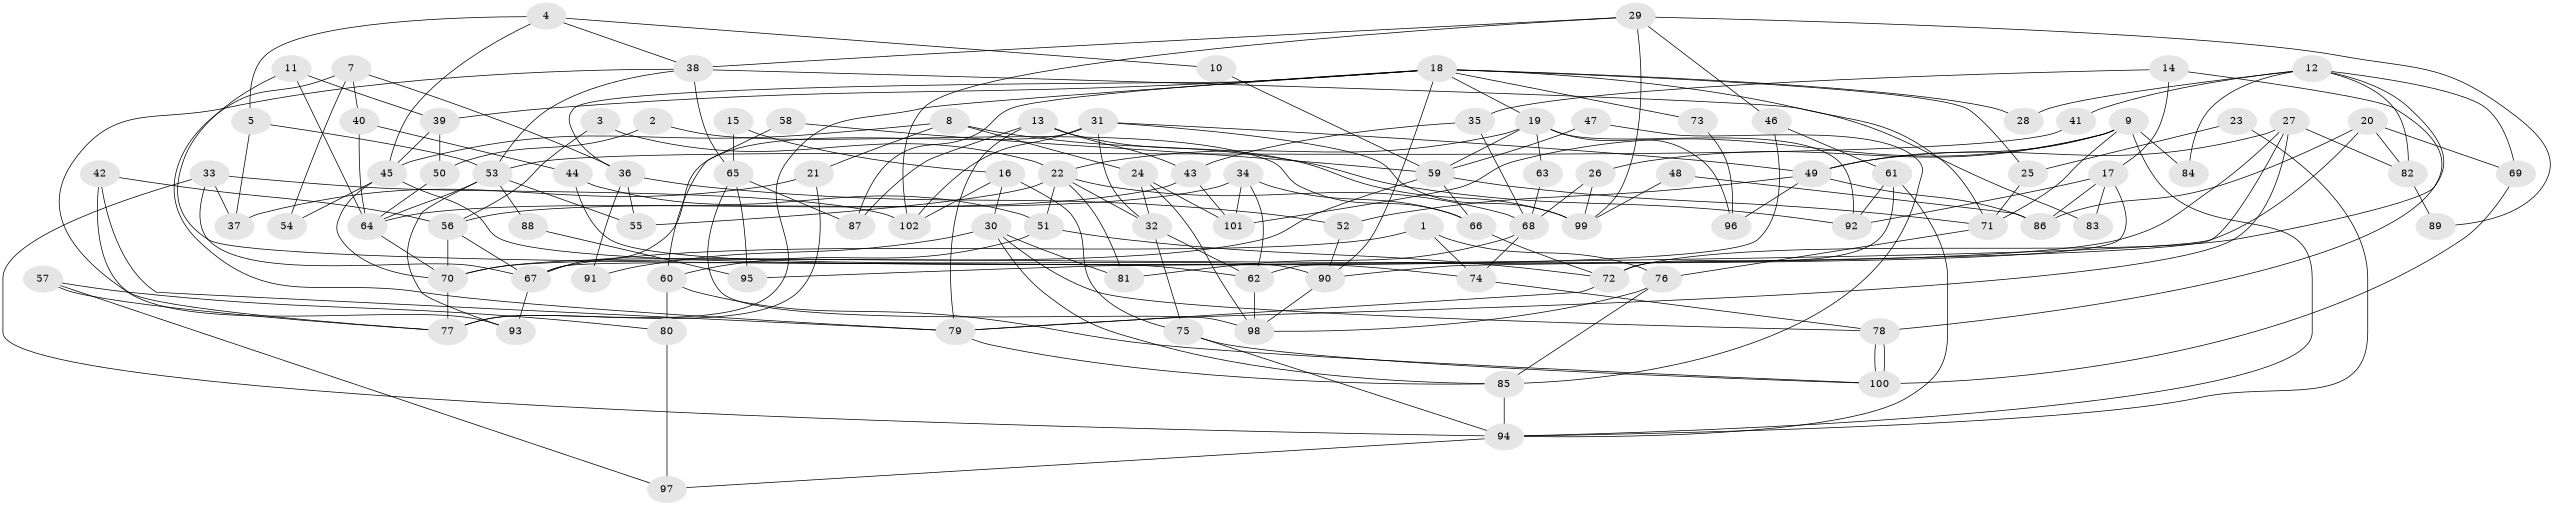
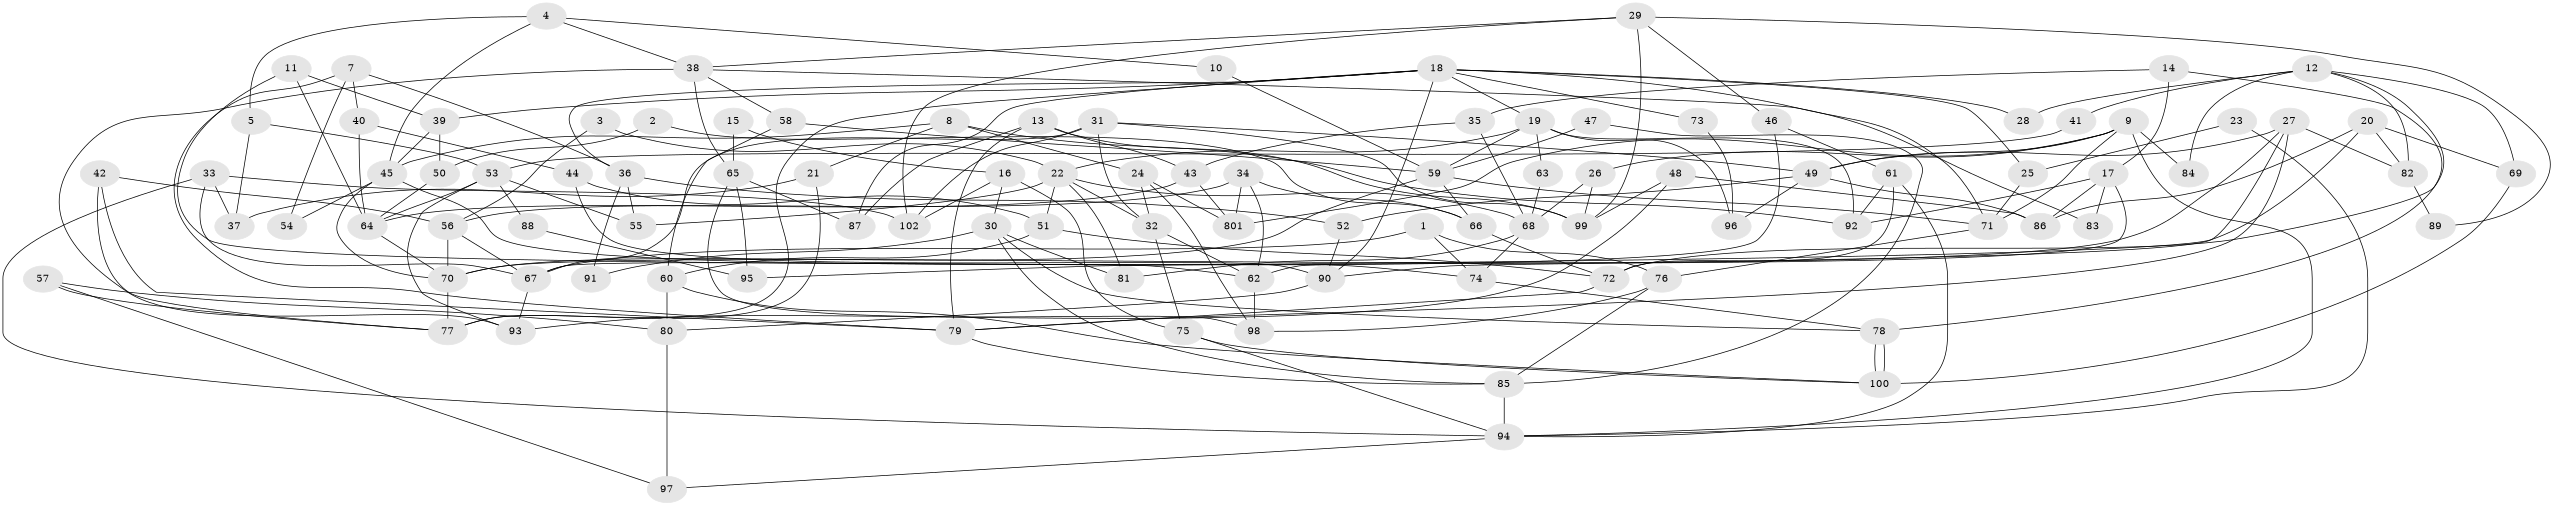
(575, 95) -> (751, 101)
(1234, 226) -> (1234, 226)
(1290, 305) -> (1013, 312)
none -> (1119, 318)
